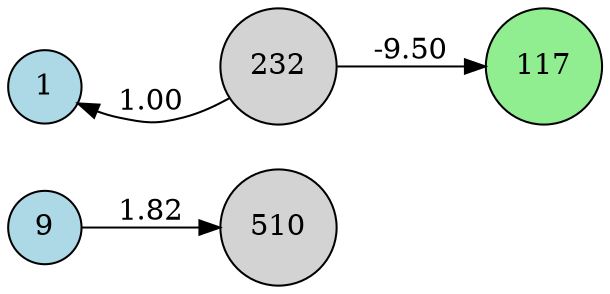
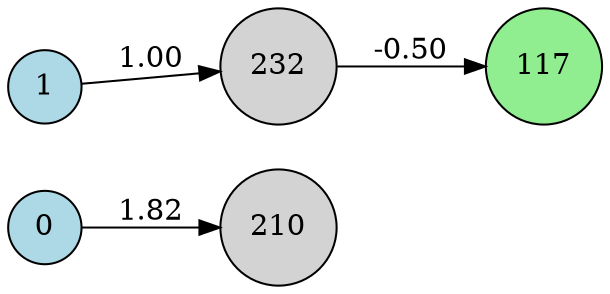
(411, 51) -> (411, 51)
(165, 121) -> (140, 79)
(45, 228) -> (45, 228)
(279, 228) -> (279, 228)
